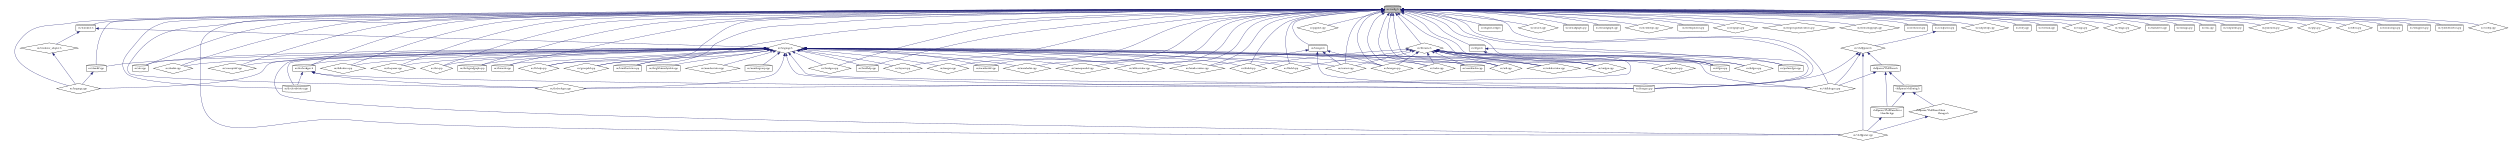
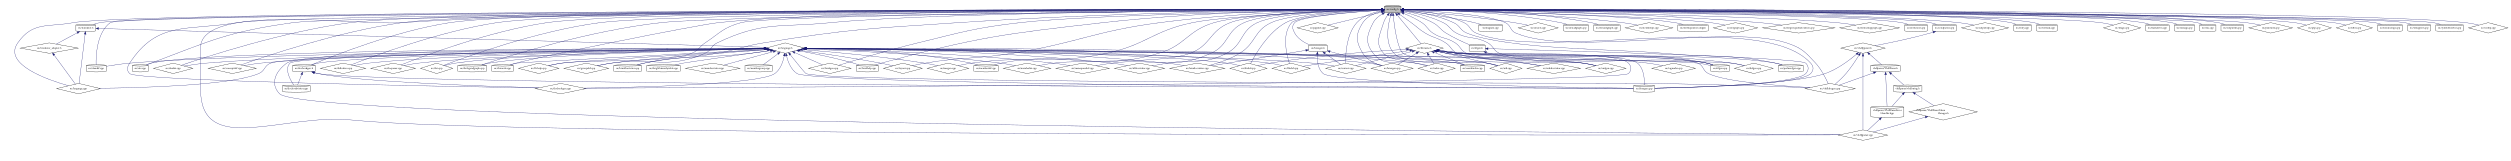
(659, 13) -> none
(1491, 28) -> (1491, 28)
(1693, 28) -> (1693, 28)
(2080, 28) -> none
(1174, 51) -> none
none -> (1550, 54)
(87, 79) -> (82, 59)
